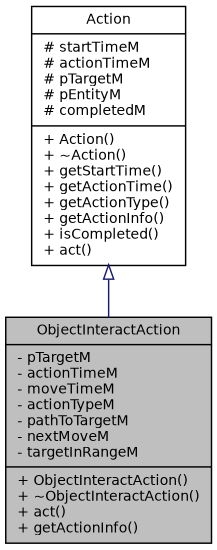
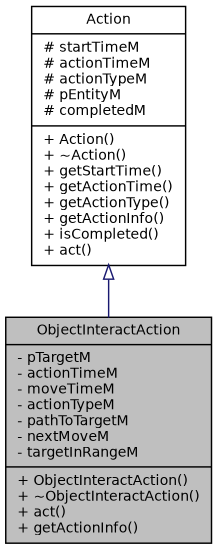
(84, 79) -> (96, 79)
